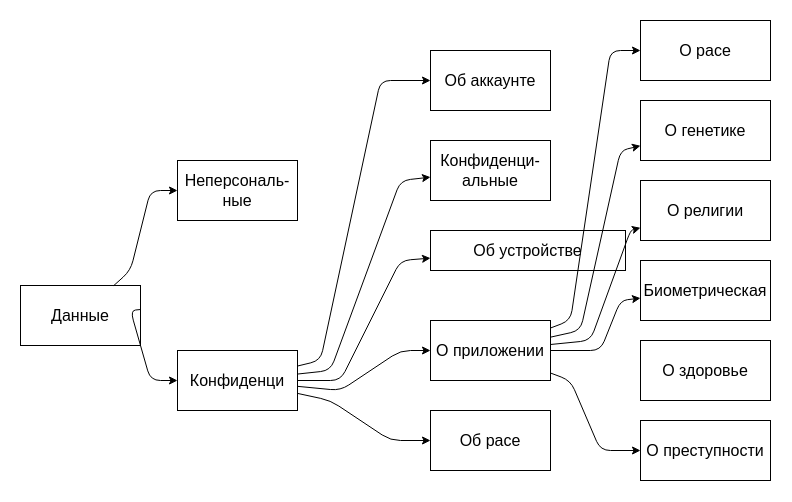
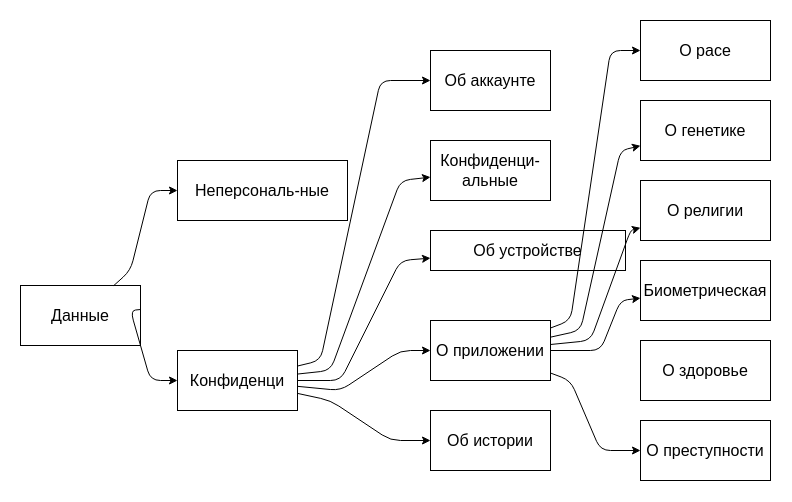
(238, 191) -> (263, 191)
(491, 441) -> (491, 441)
